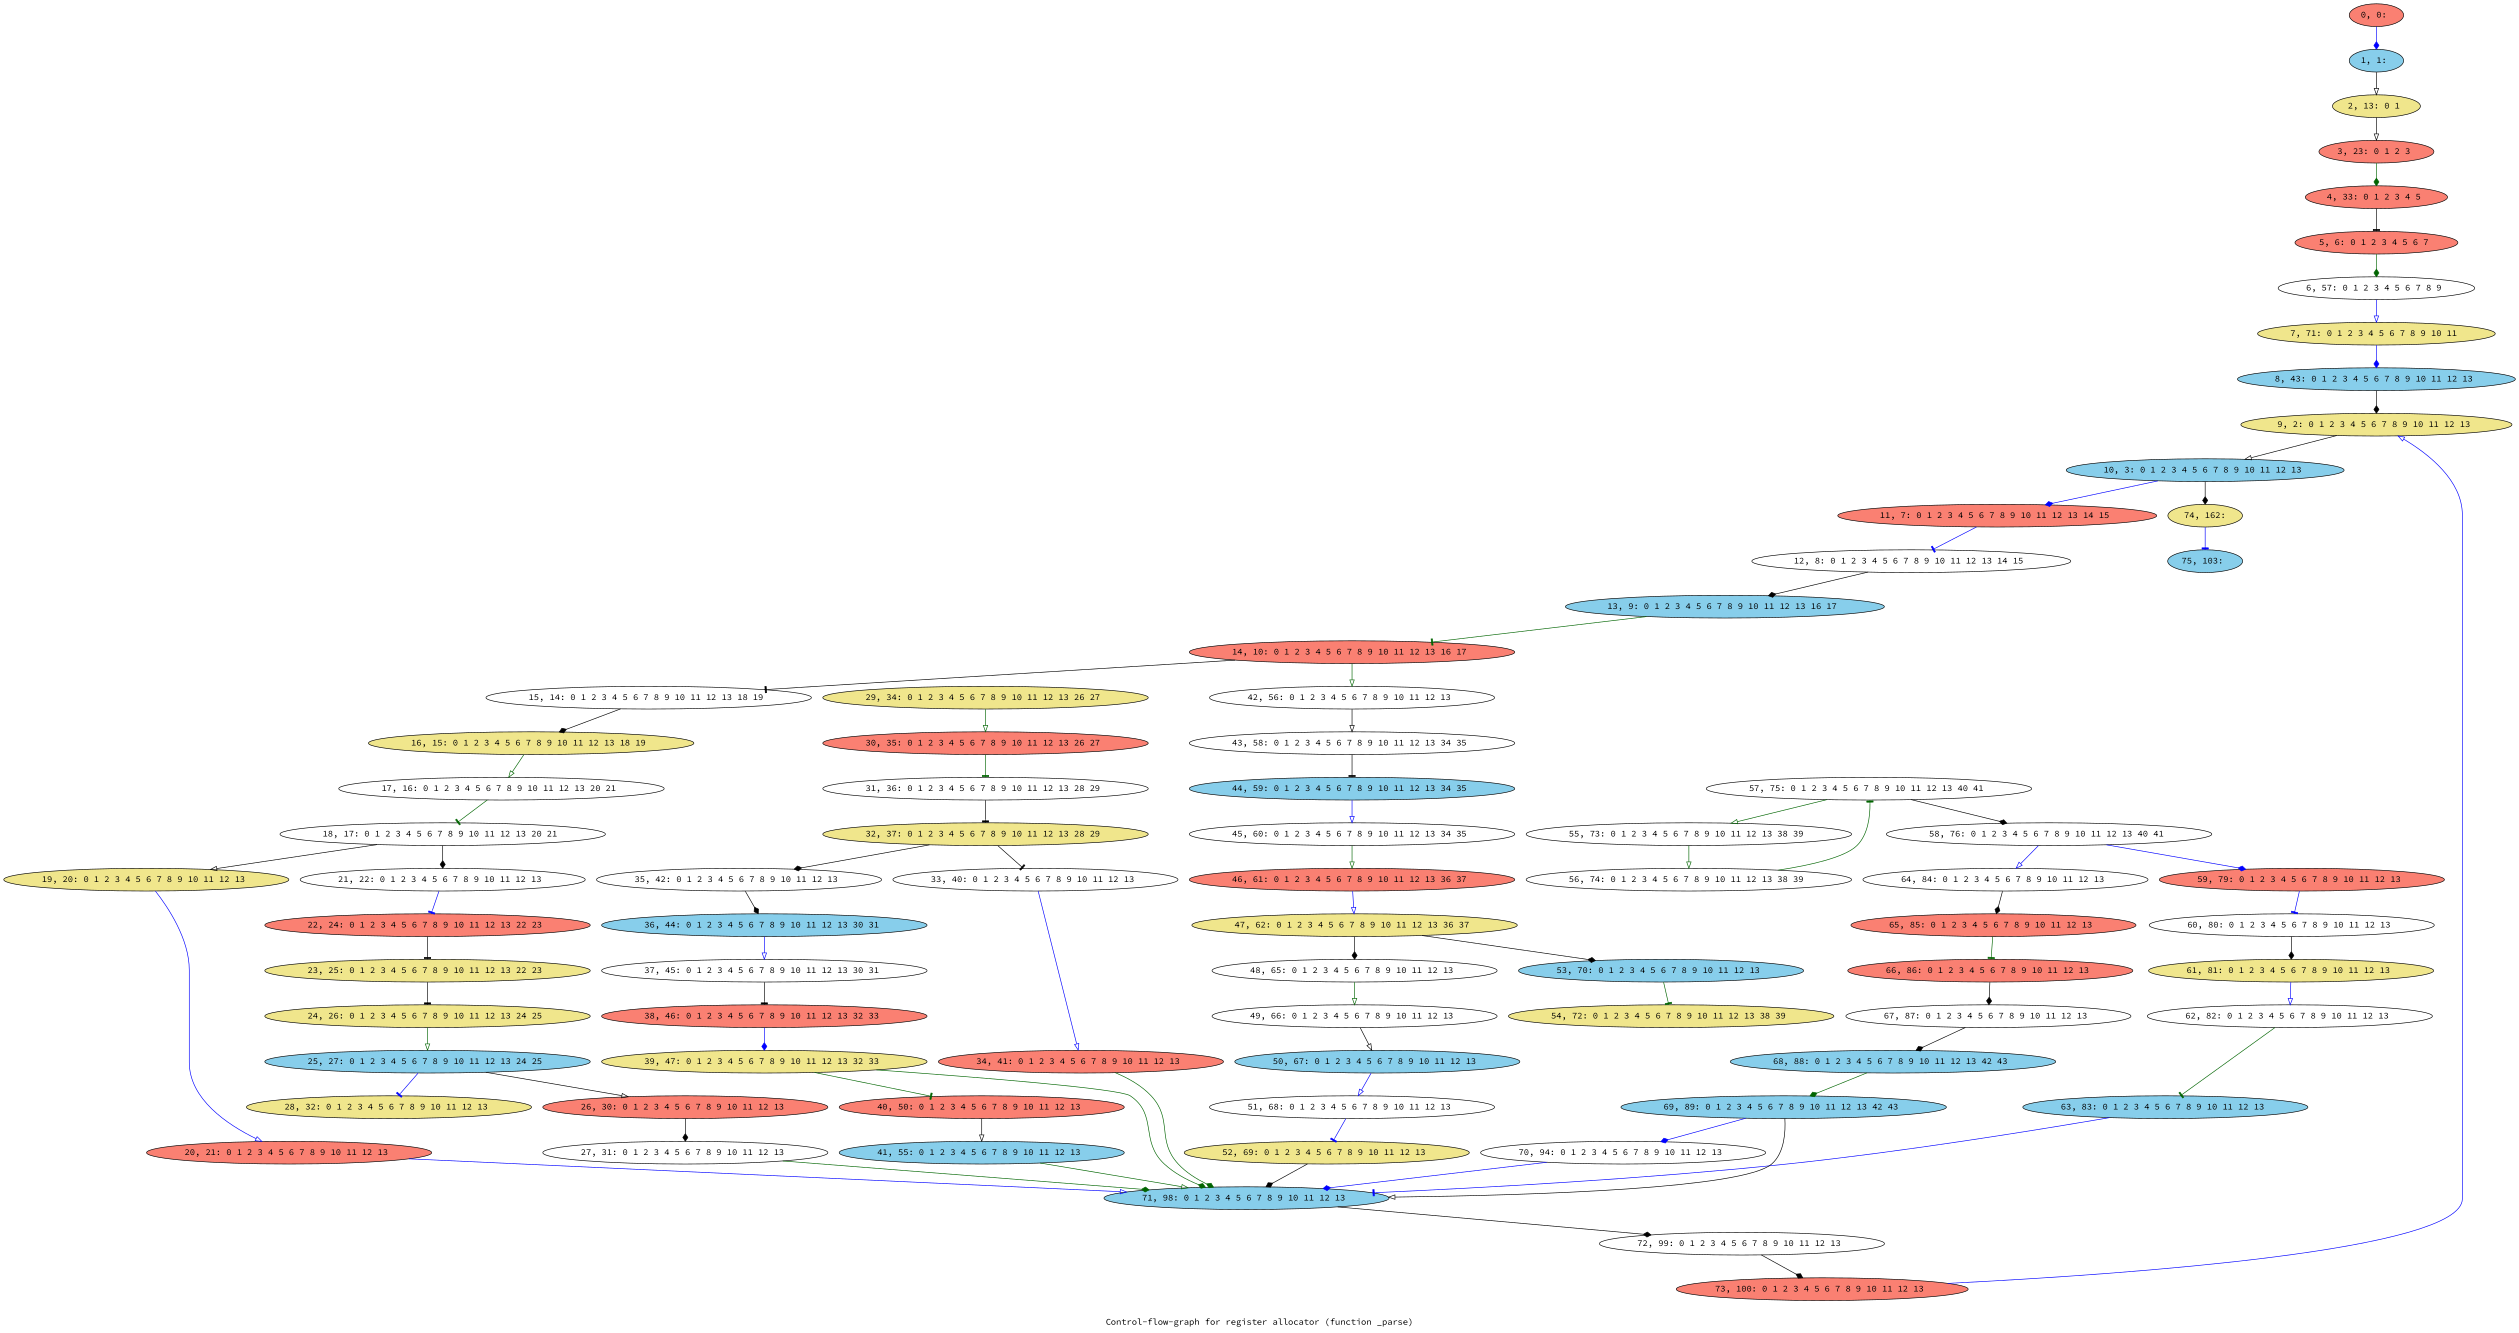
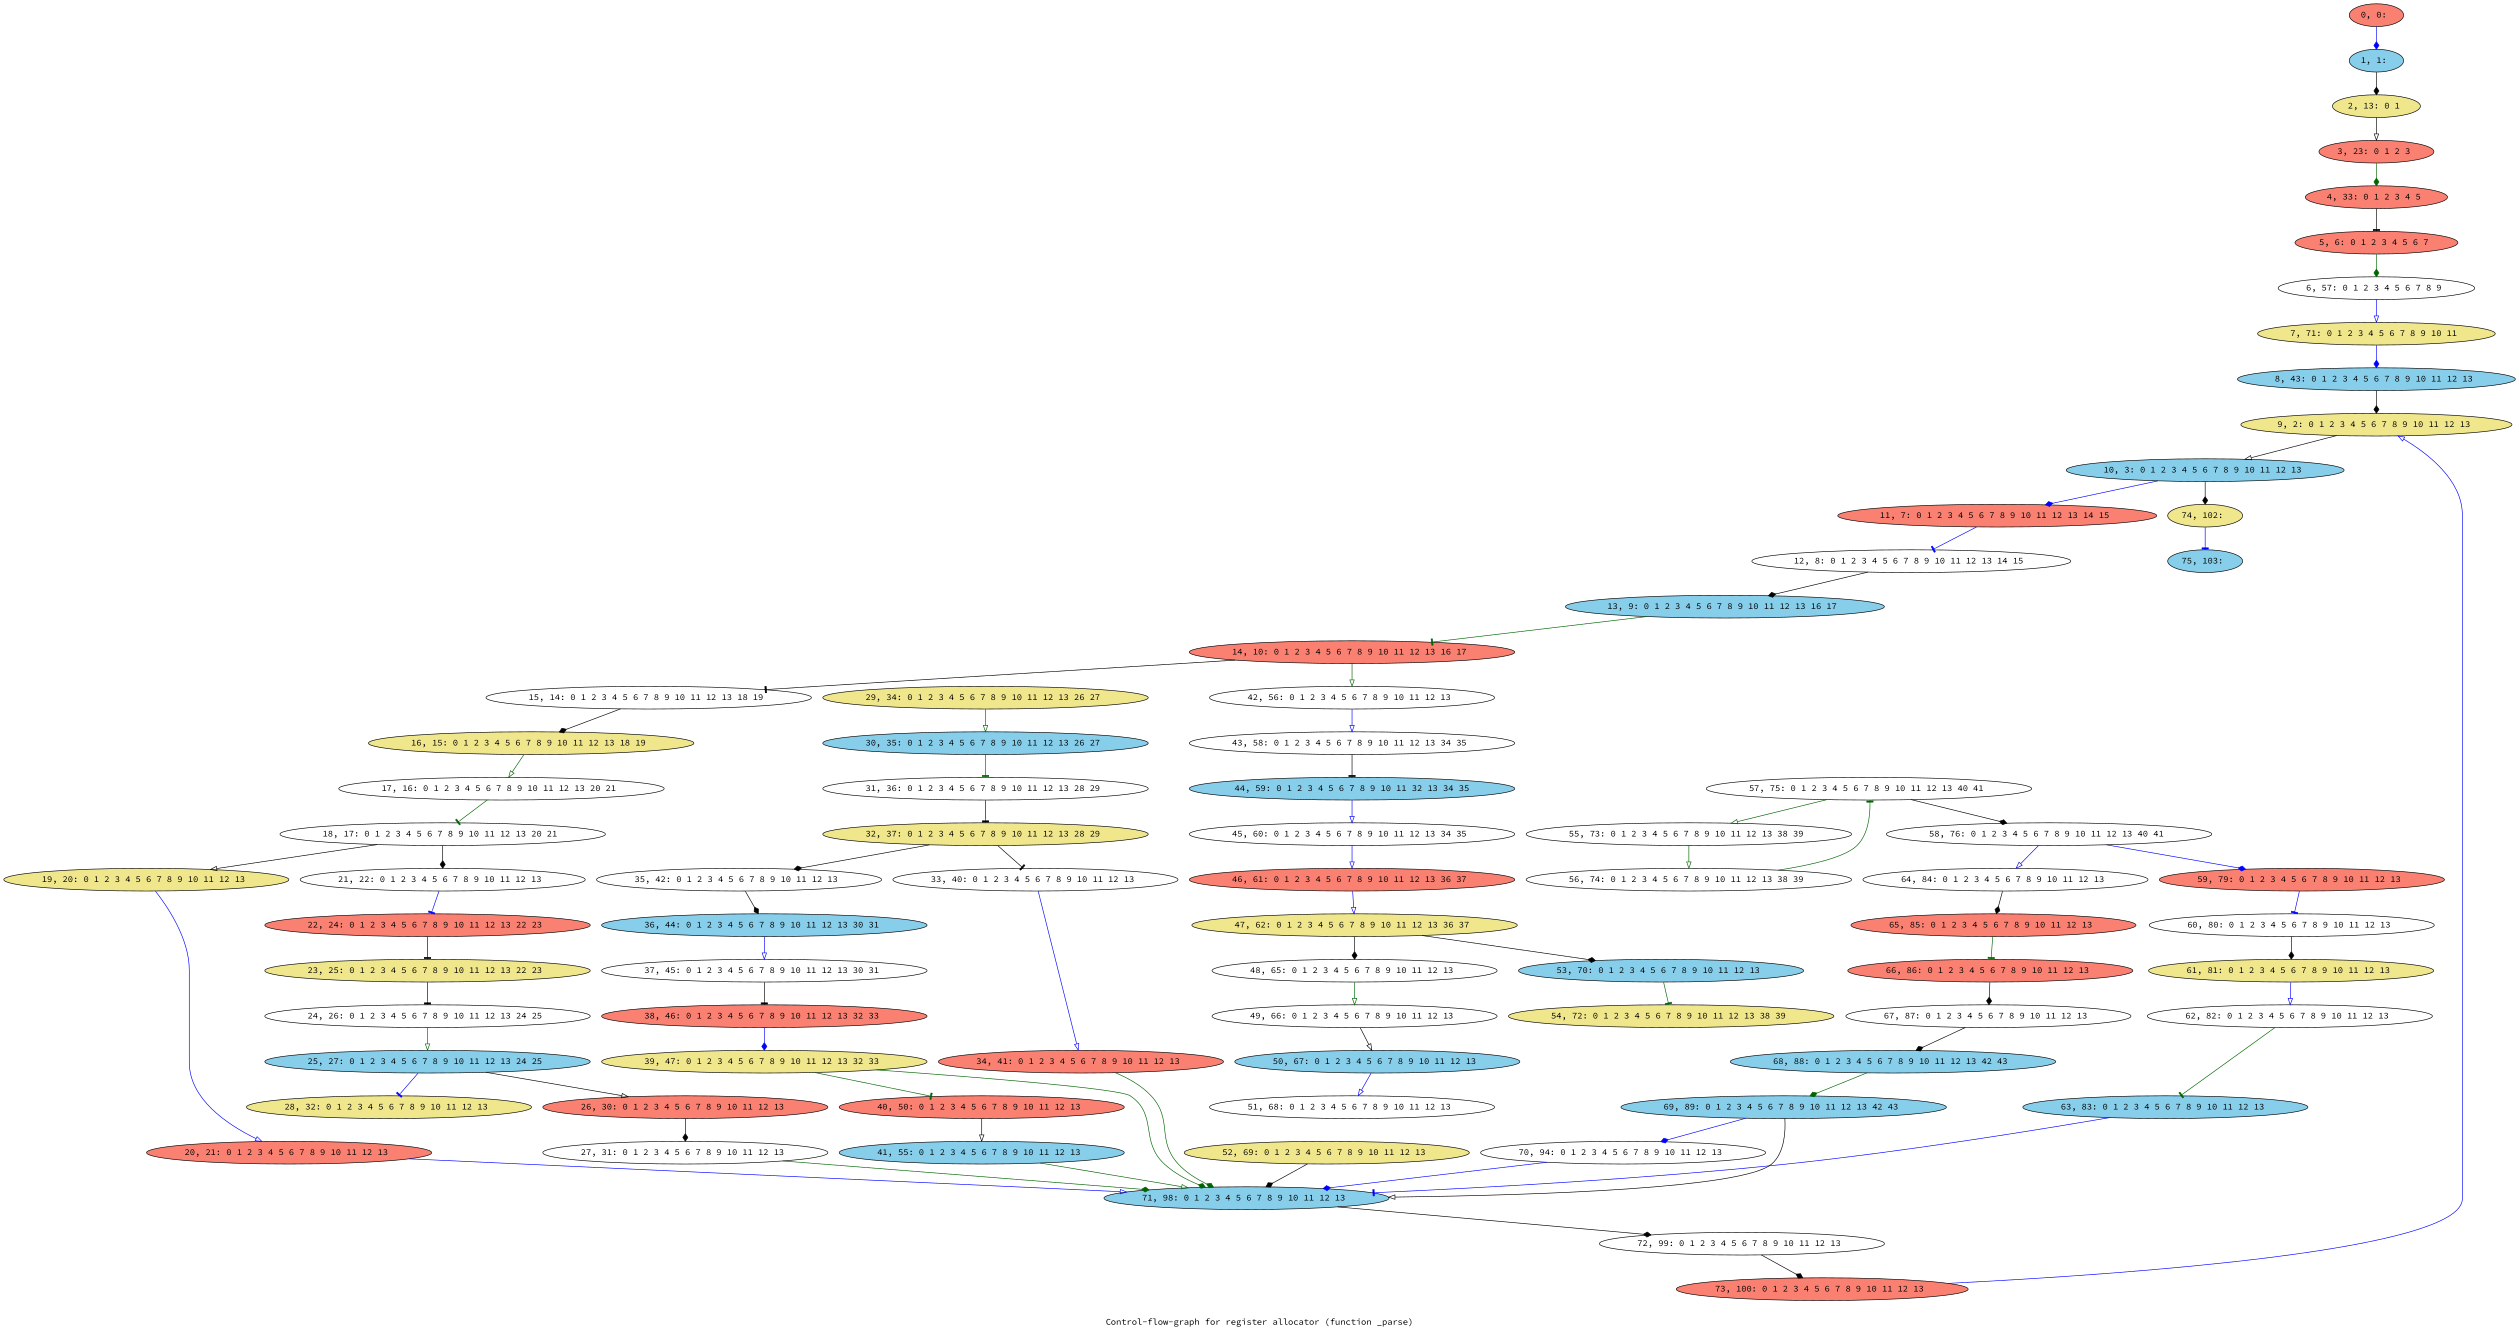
(2376, 80) -> (2376, 80)
(2205, 516) -> (2205, 516)
(1352, 717) -> (1352, 717)
(986, 743) -> (986, 743)
(1352, 789) -> (1352, 789)
(1352, 854) -> (1352, 854)
(428, 1016) -> (428, 1016)
(1340, 1129) -> none
